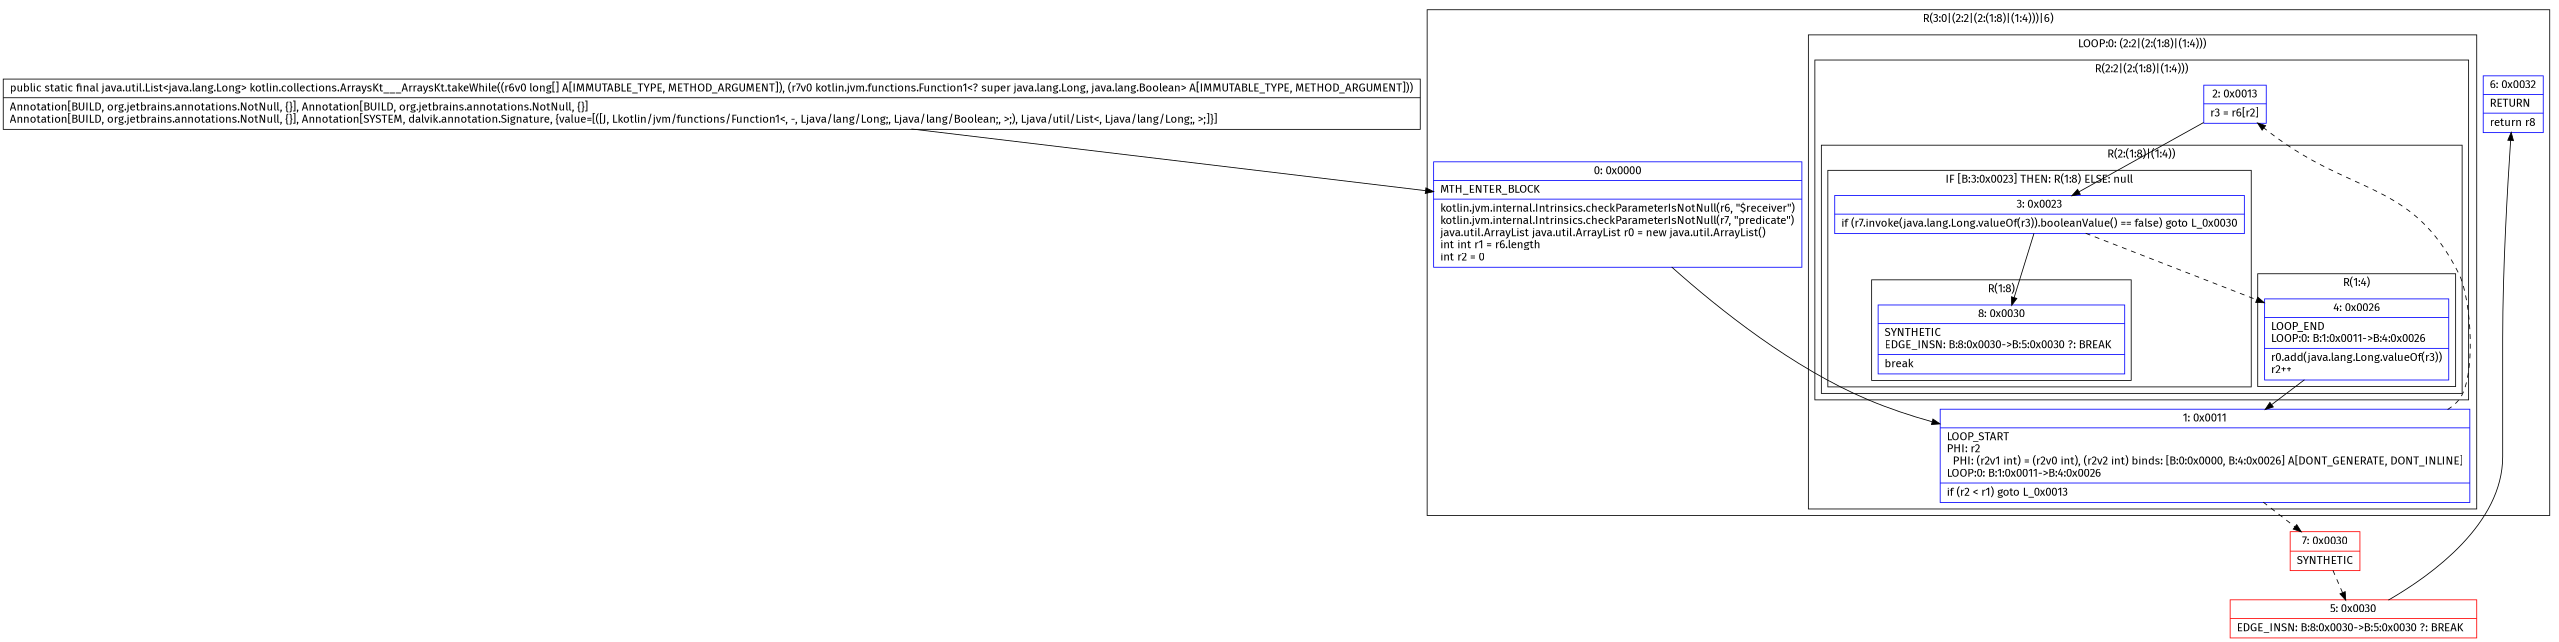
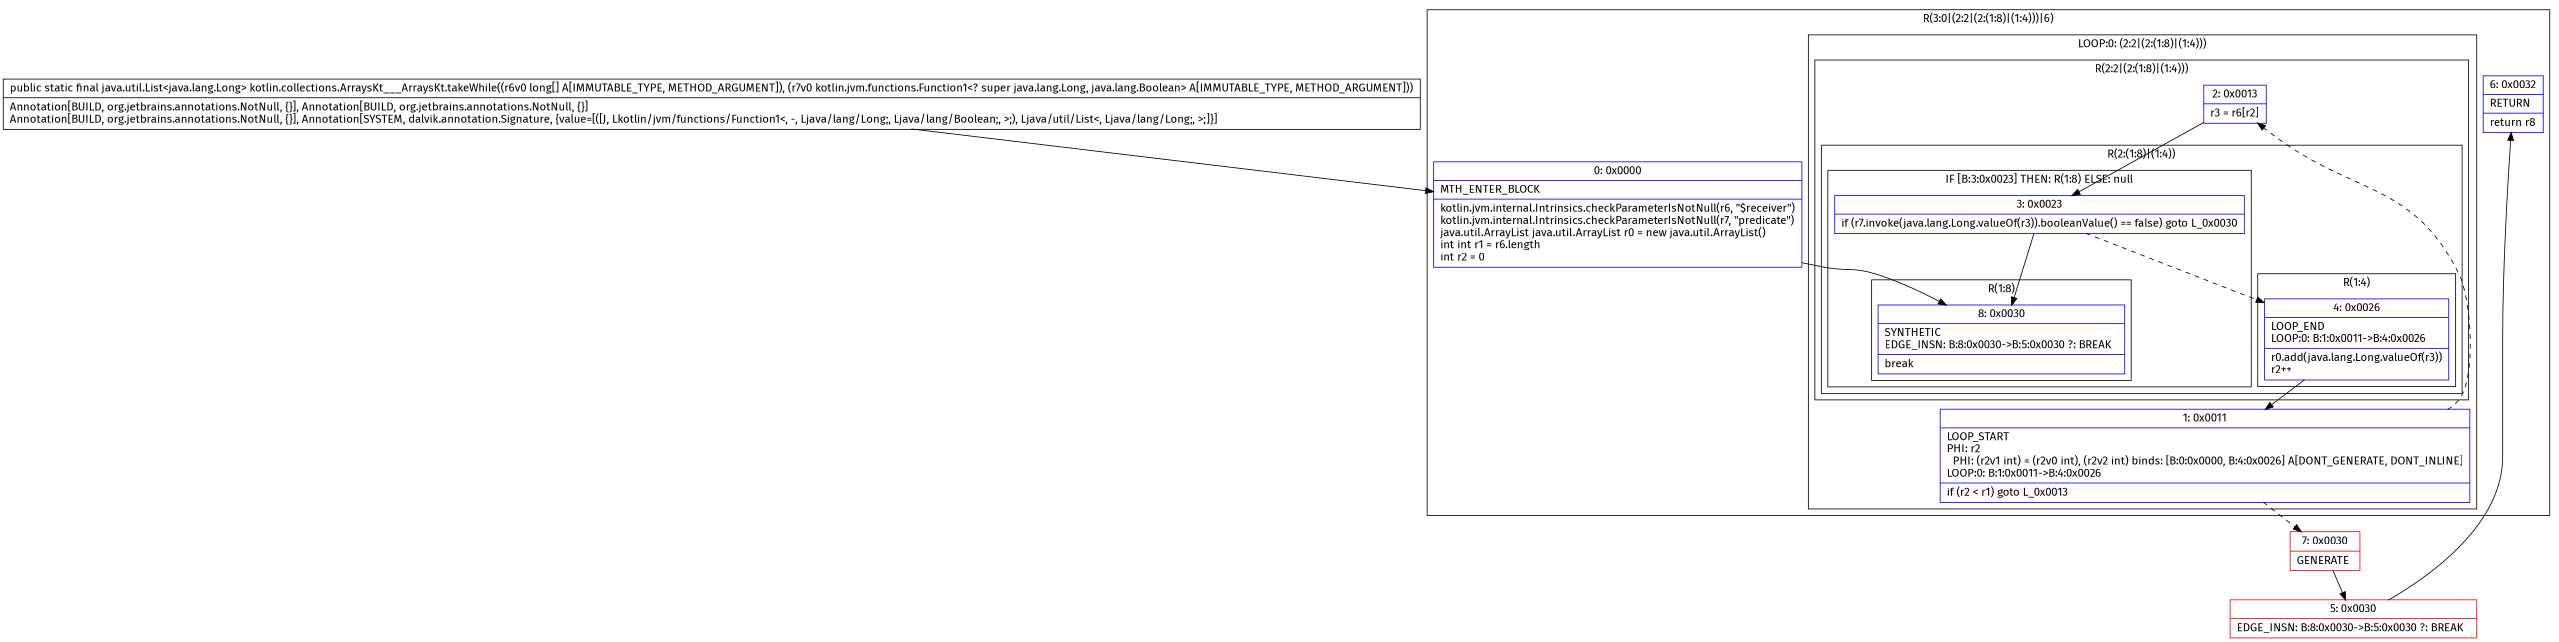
(1793, 360) -> (1873, 273)
(2325, 560) -> (2323, 560)
(2338, 582) -> (2338, 582)
